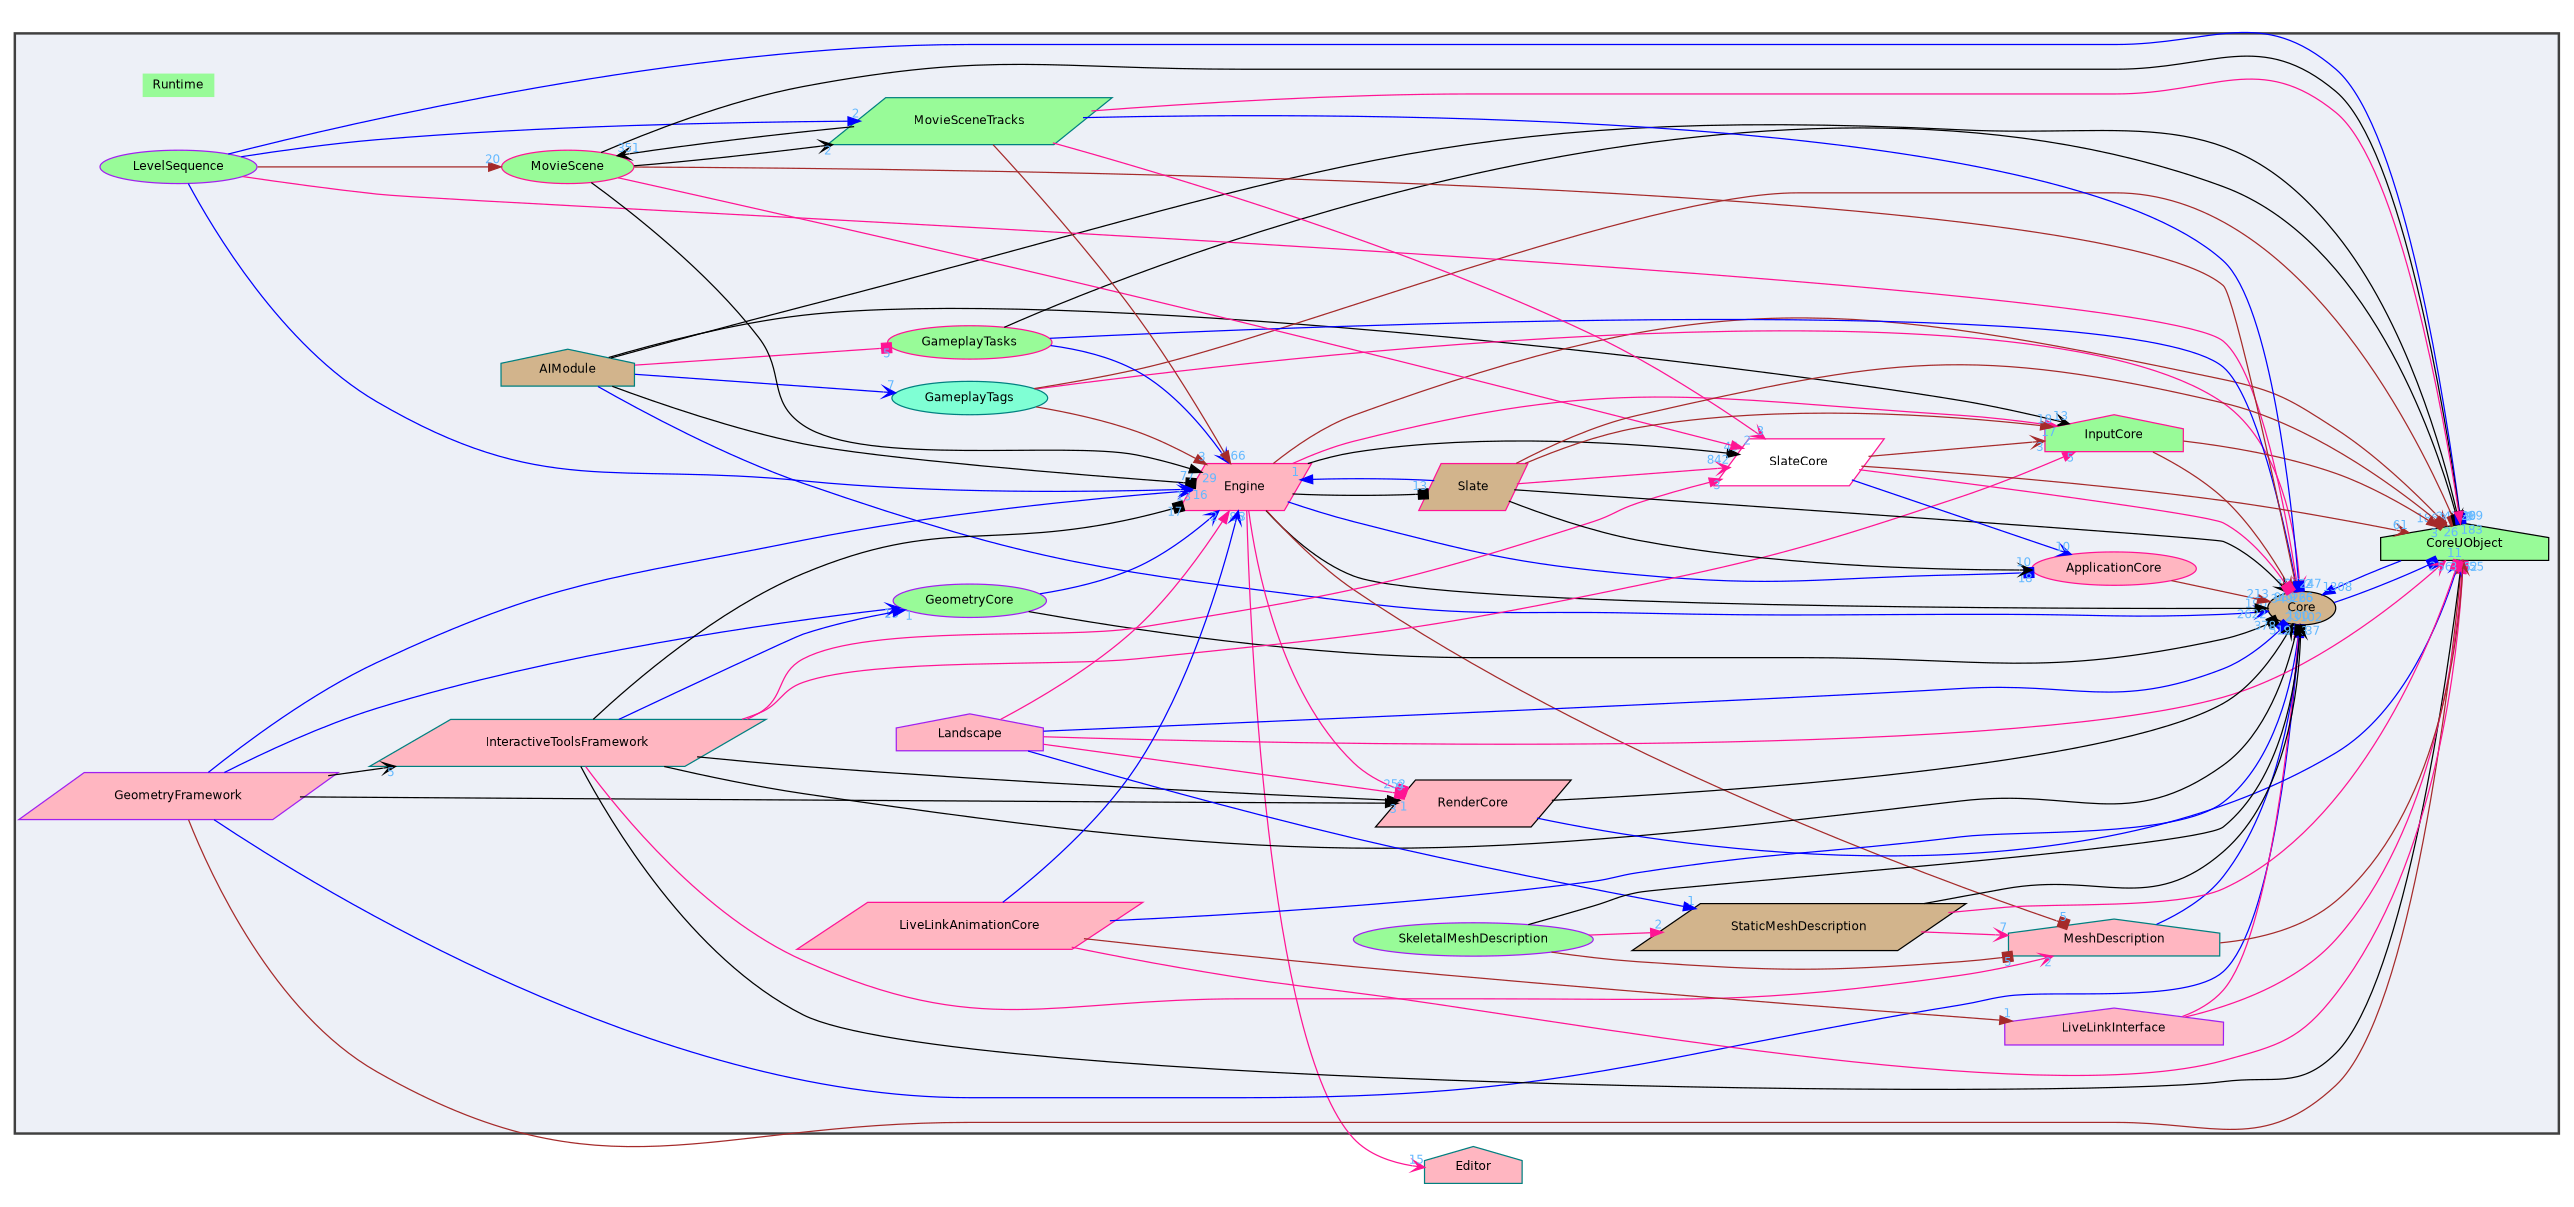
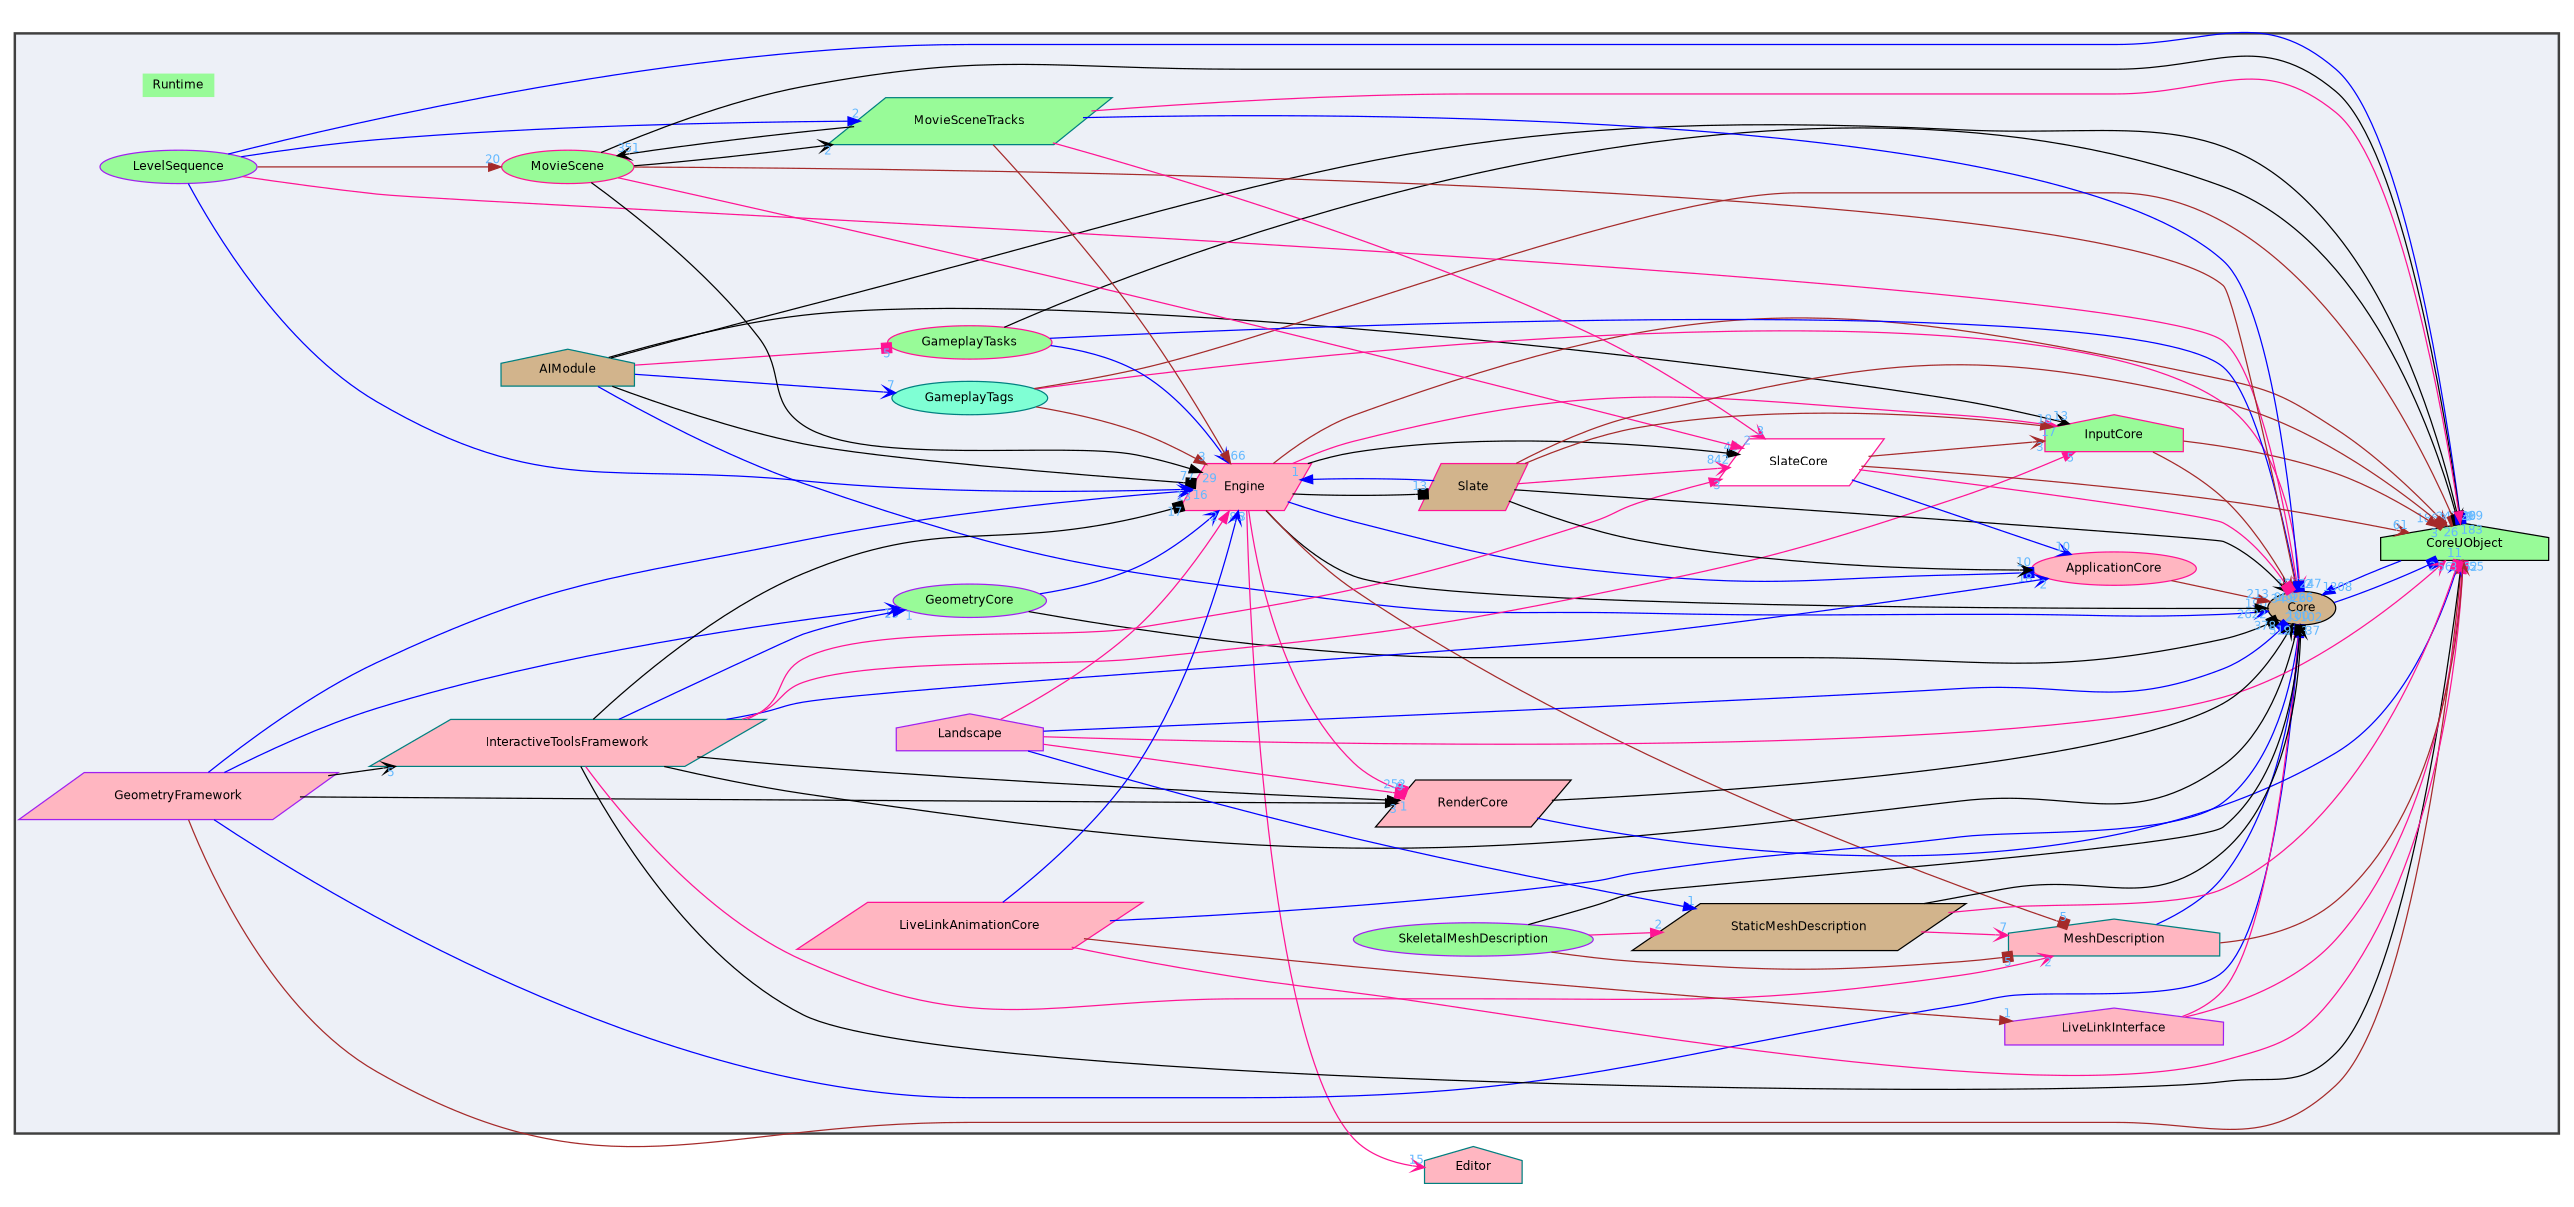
none -> (1316, 660)
